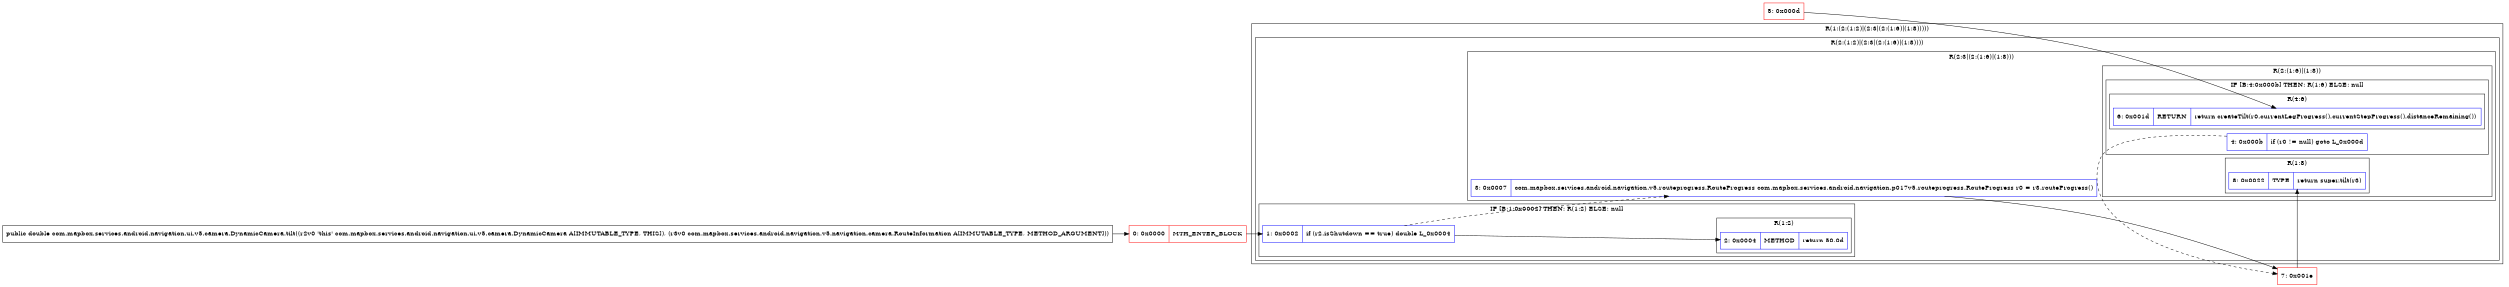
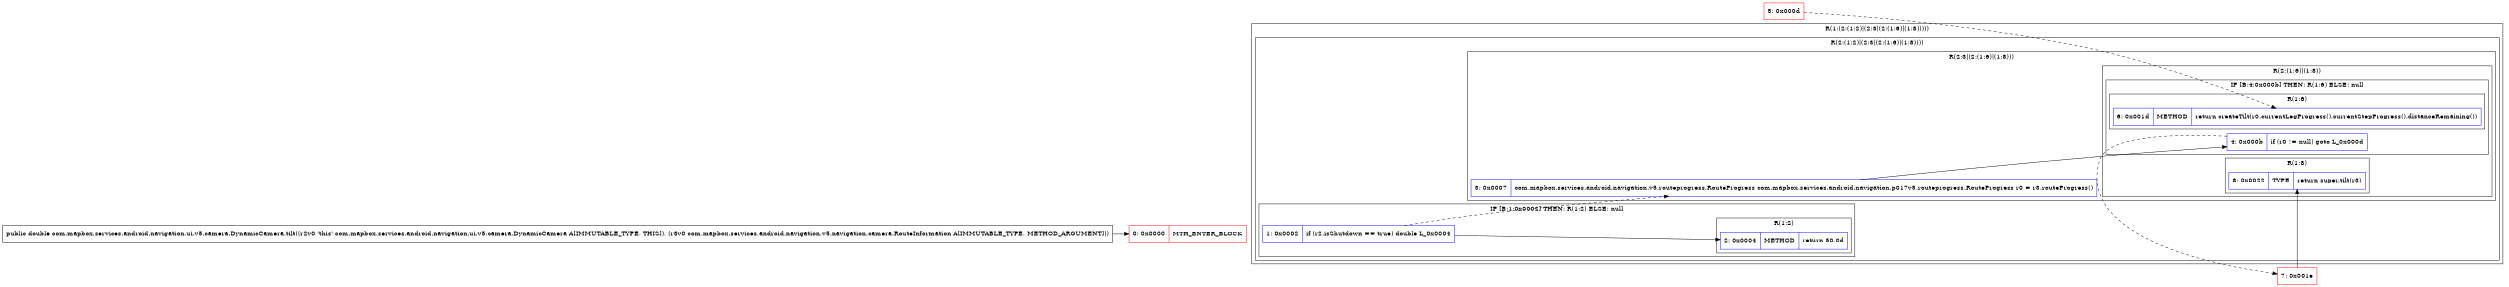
(2054, 41) -> (2054, 41)
(2297, 99) -> (2297, 99)
(2172, 116) -> (2173, 116)
(2111, 219) -> (2041, 162)
(1252, 234) -> none
